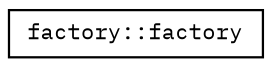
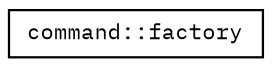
(136, 34) -> (136, 34)
